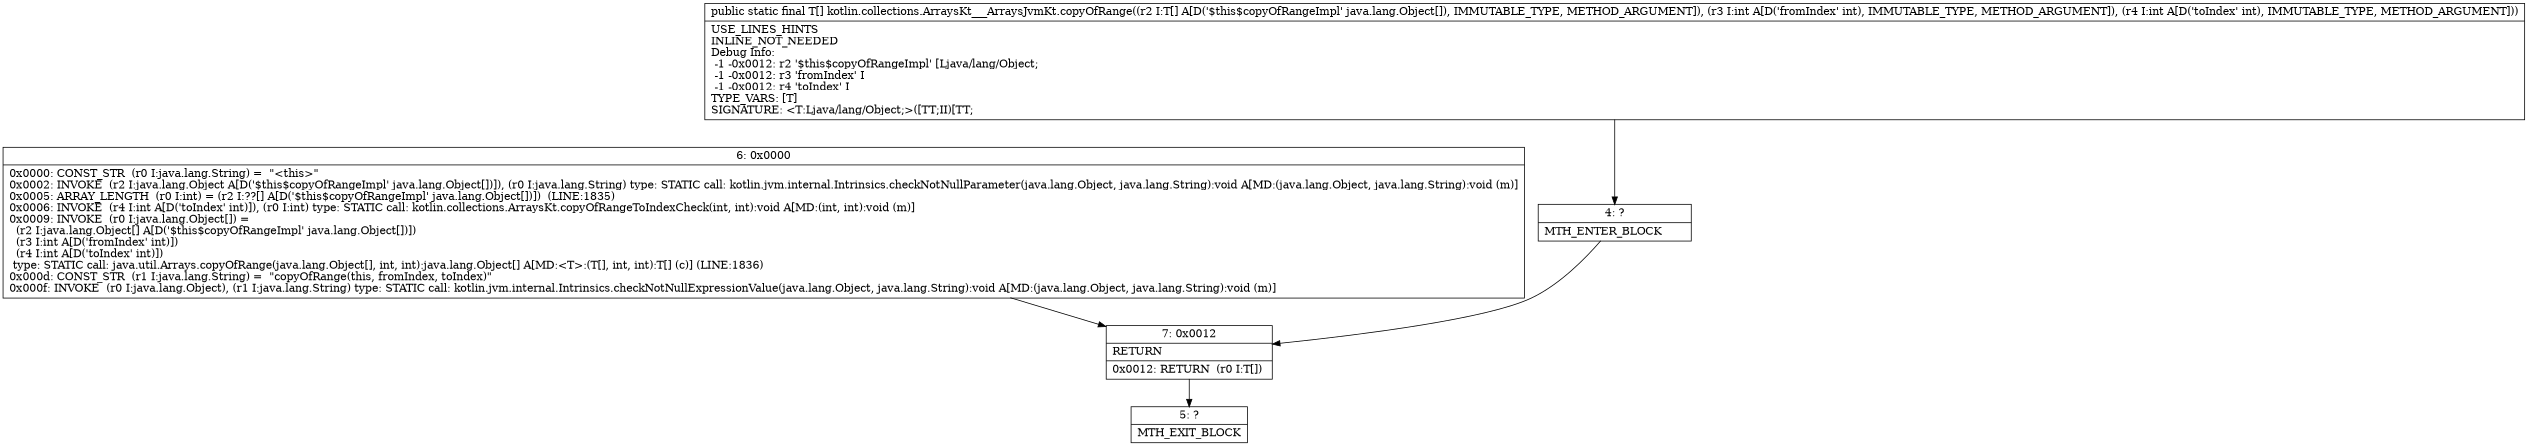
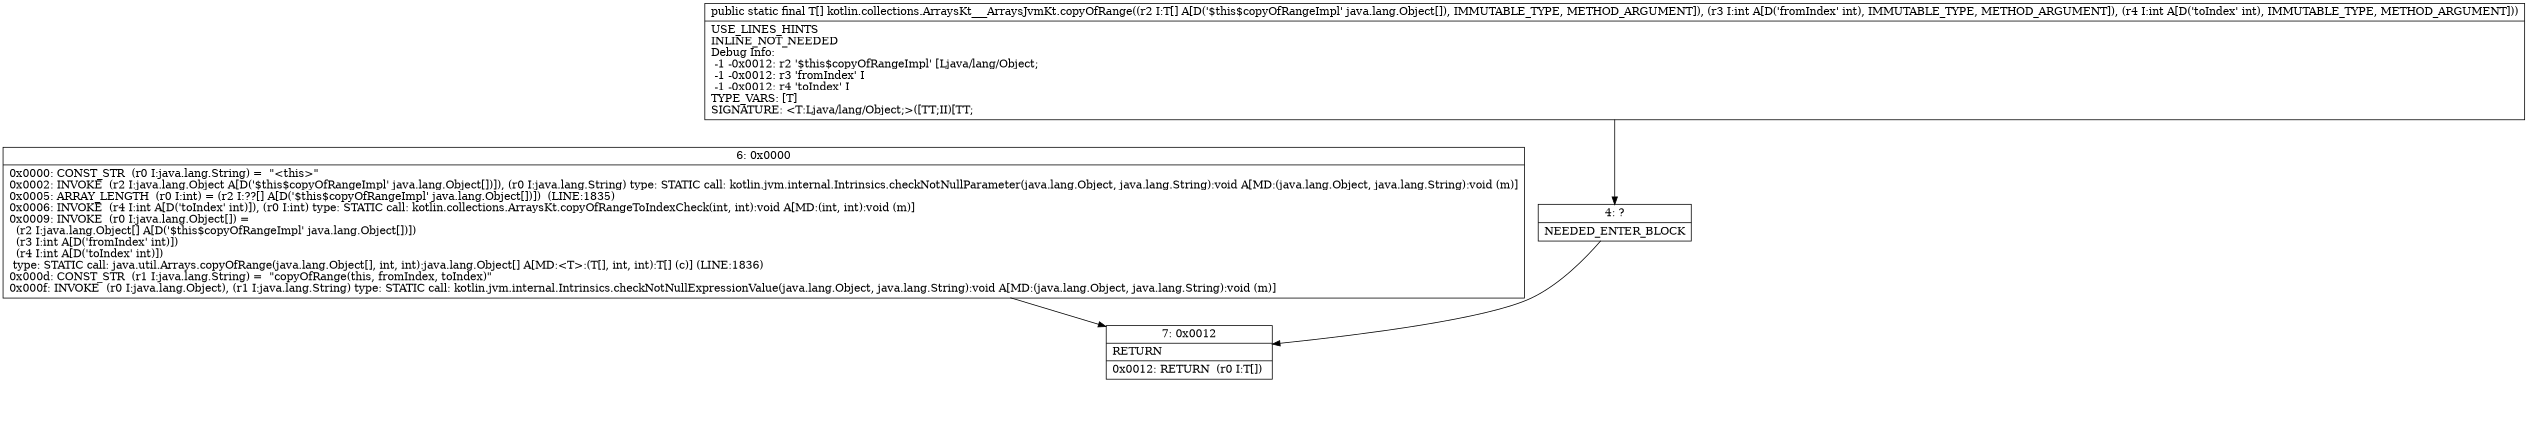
(1603, 231) -> (1615, 231)
(1189, 425) -> none
